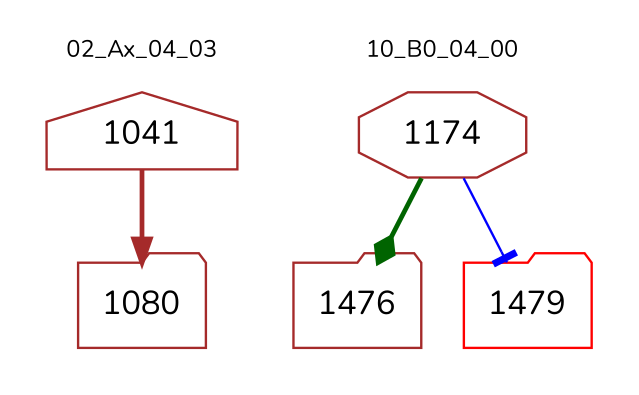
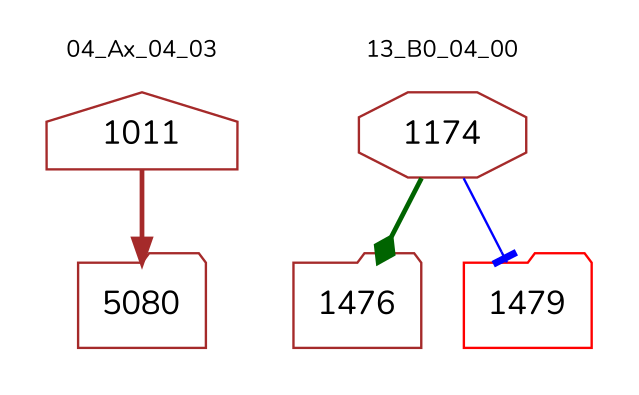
(142, 51) -> (142, 51)
(443, 51) -> (443, 51)
(142, 135) -> (142, 135)
(142, 305) -> (142, 305)
